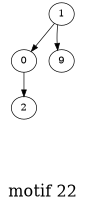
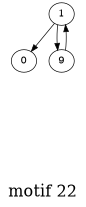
none -> (66, 41)
(24, 108) -> none
